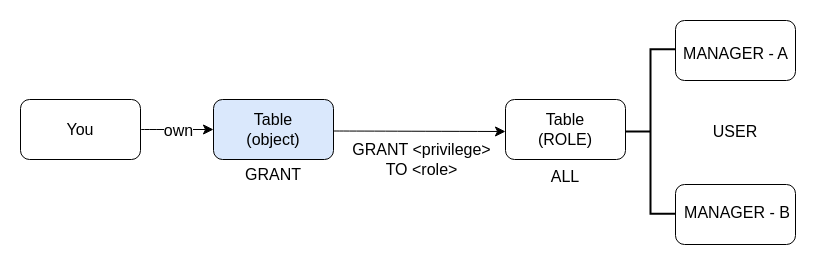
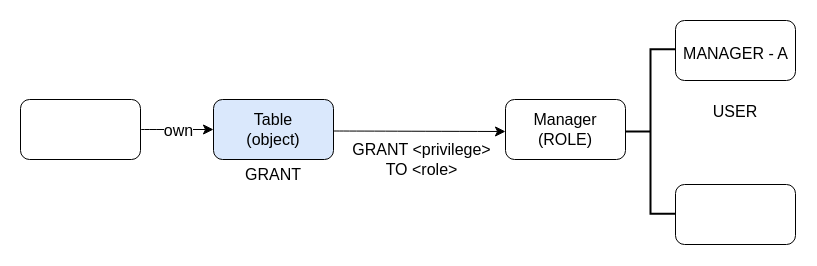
(81, 130) -> none
(566, 130) -> (566, 130)
(736, 132) -> (736, 112)
(566, 177) -> none
(737, 213) -> none
